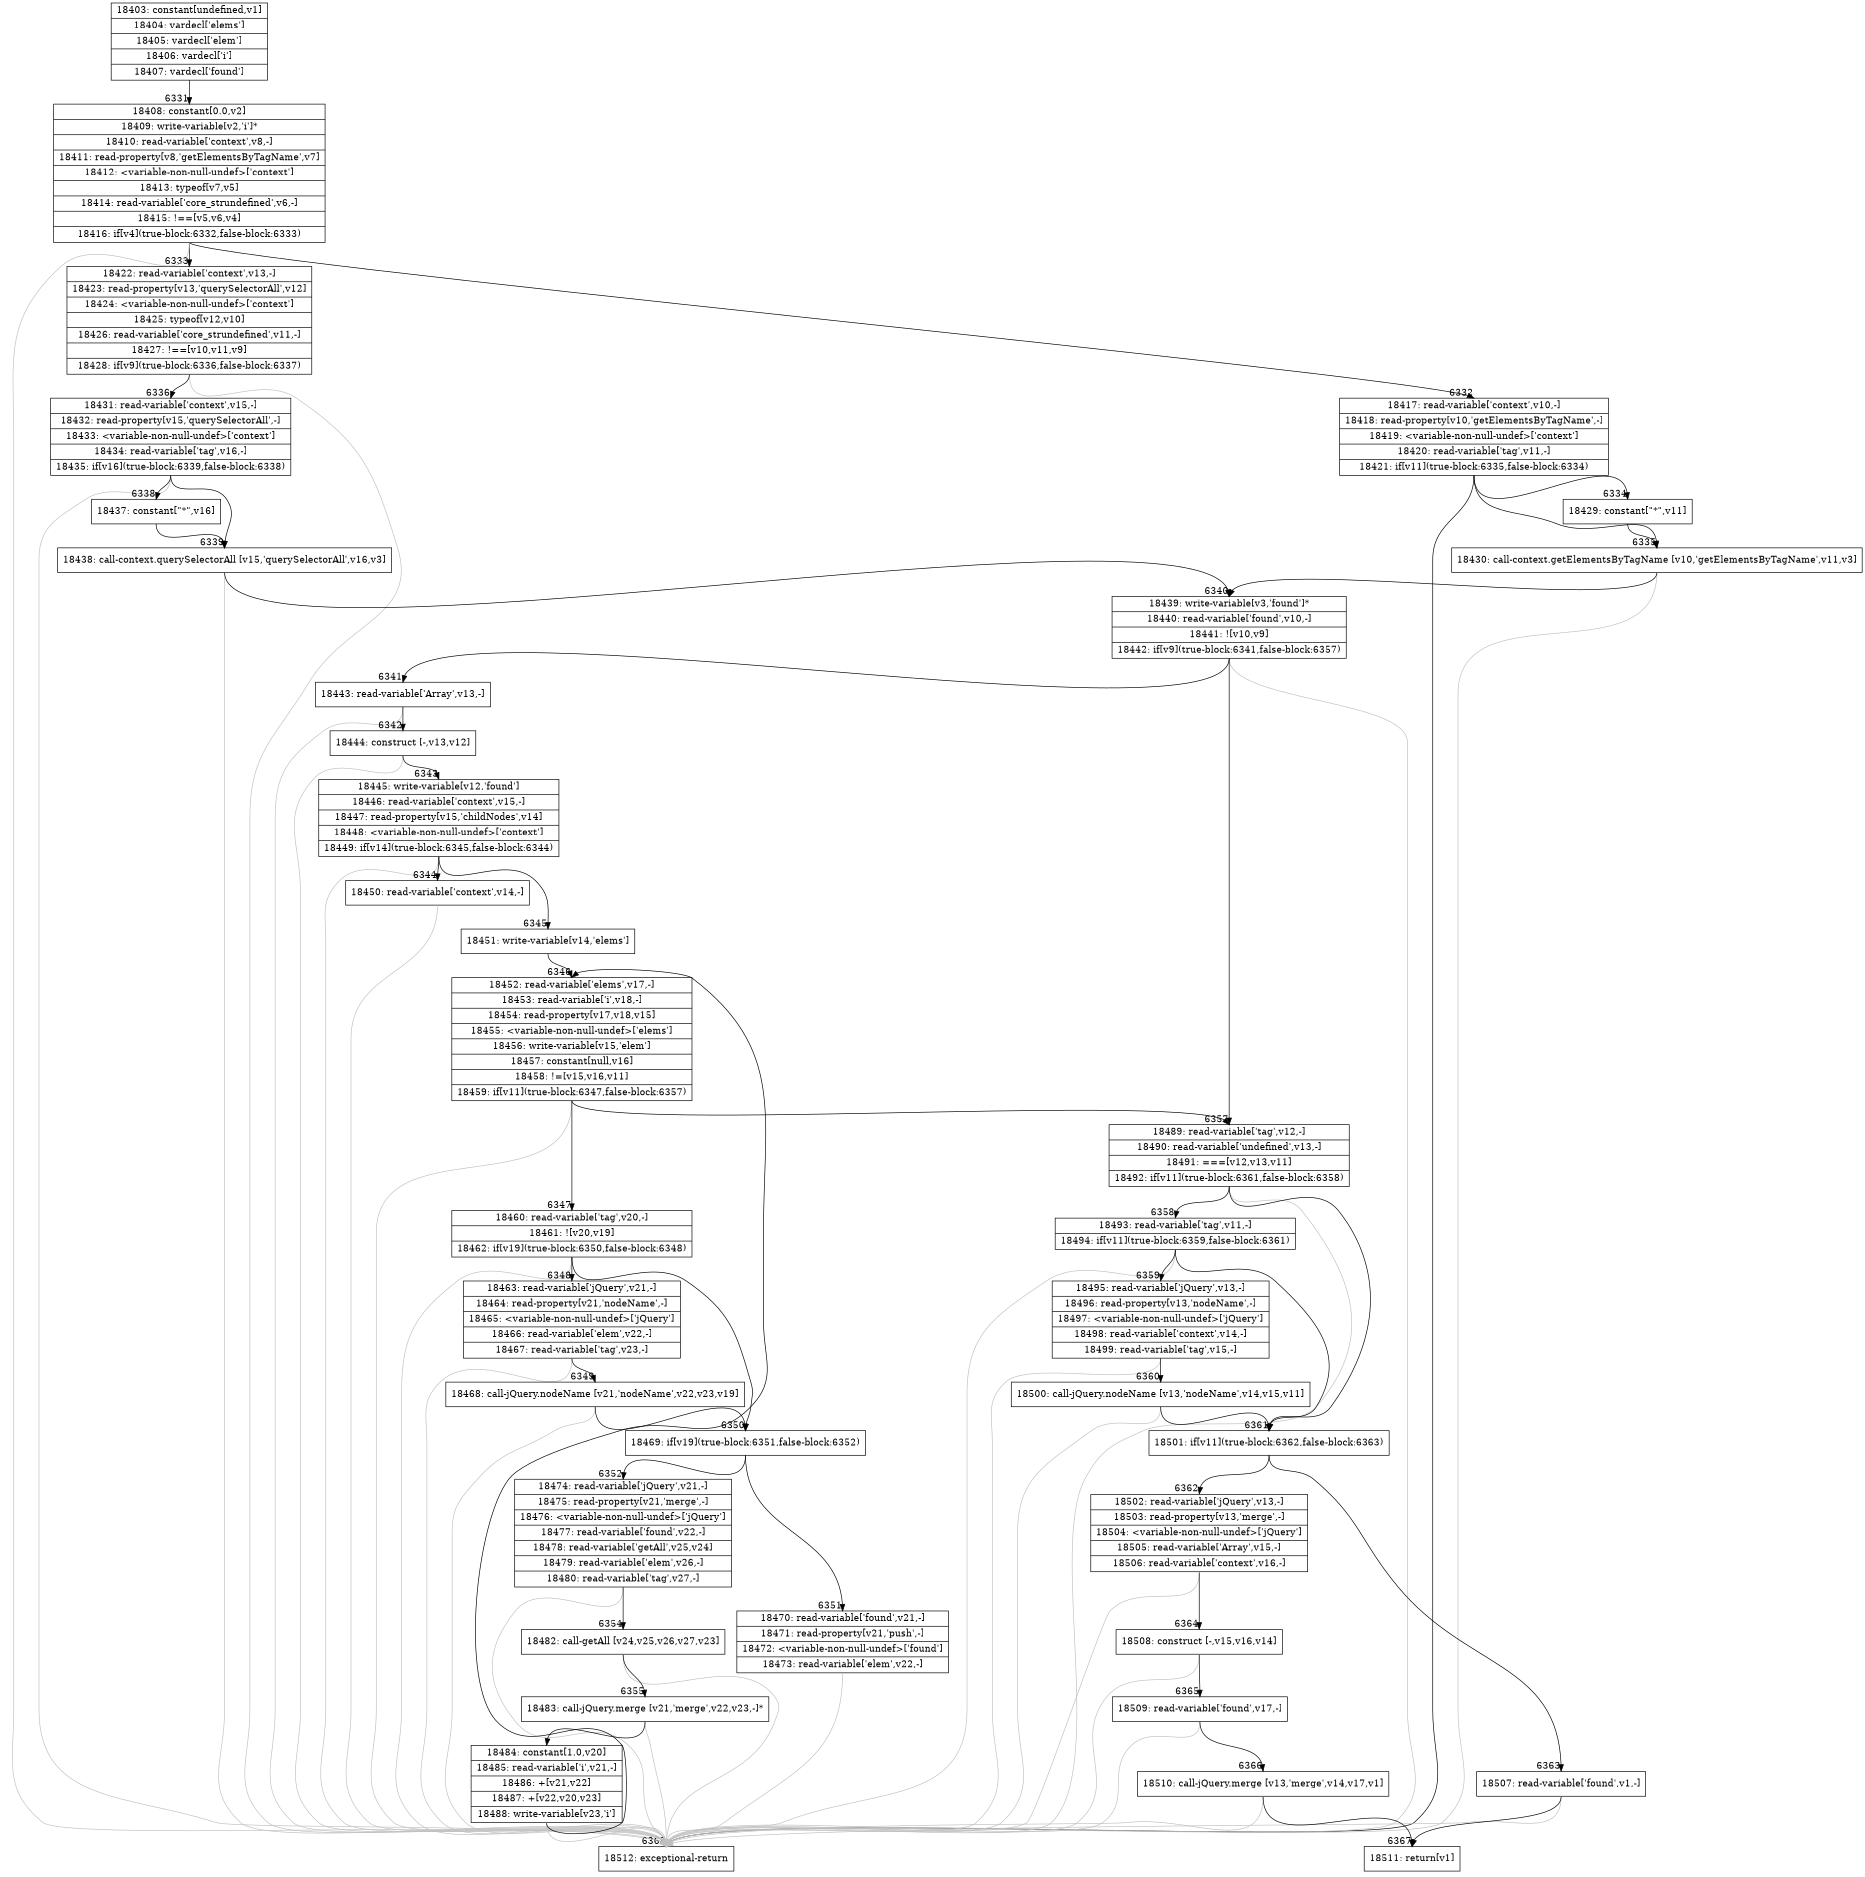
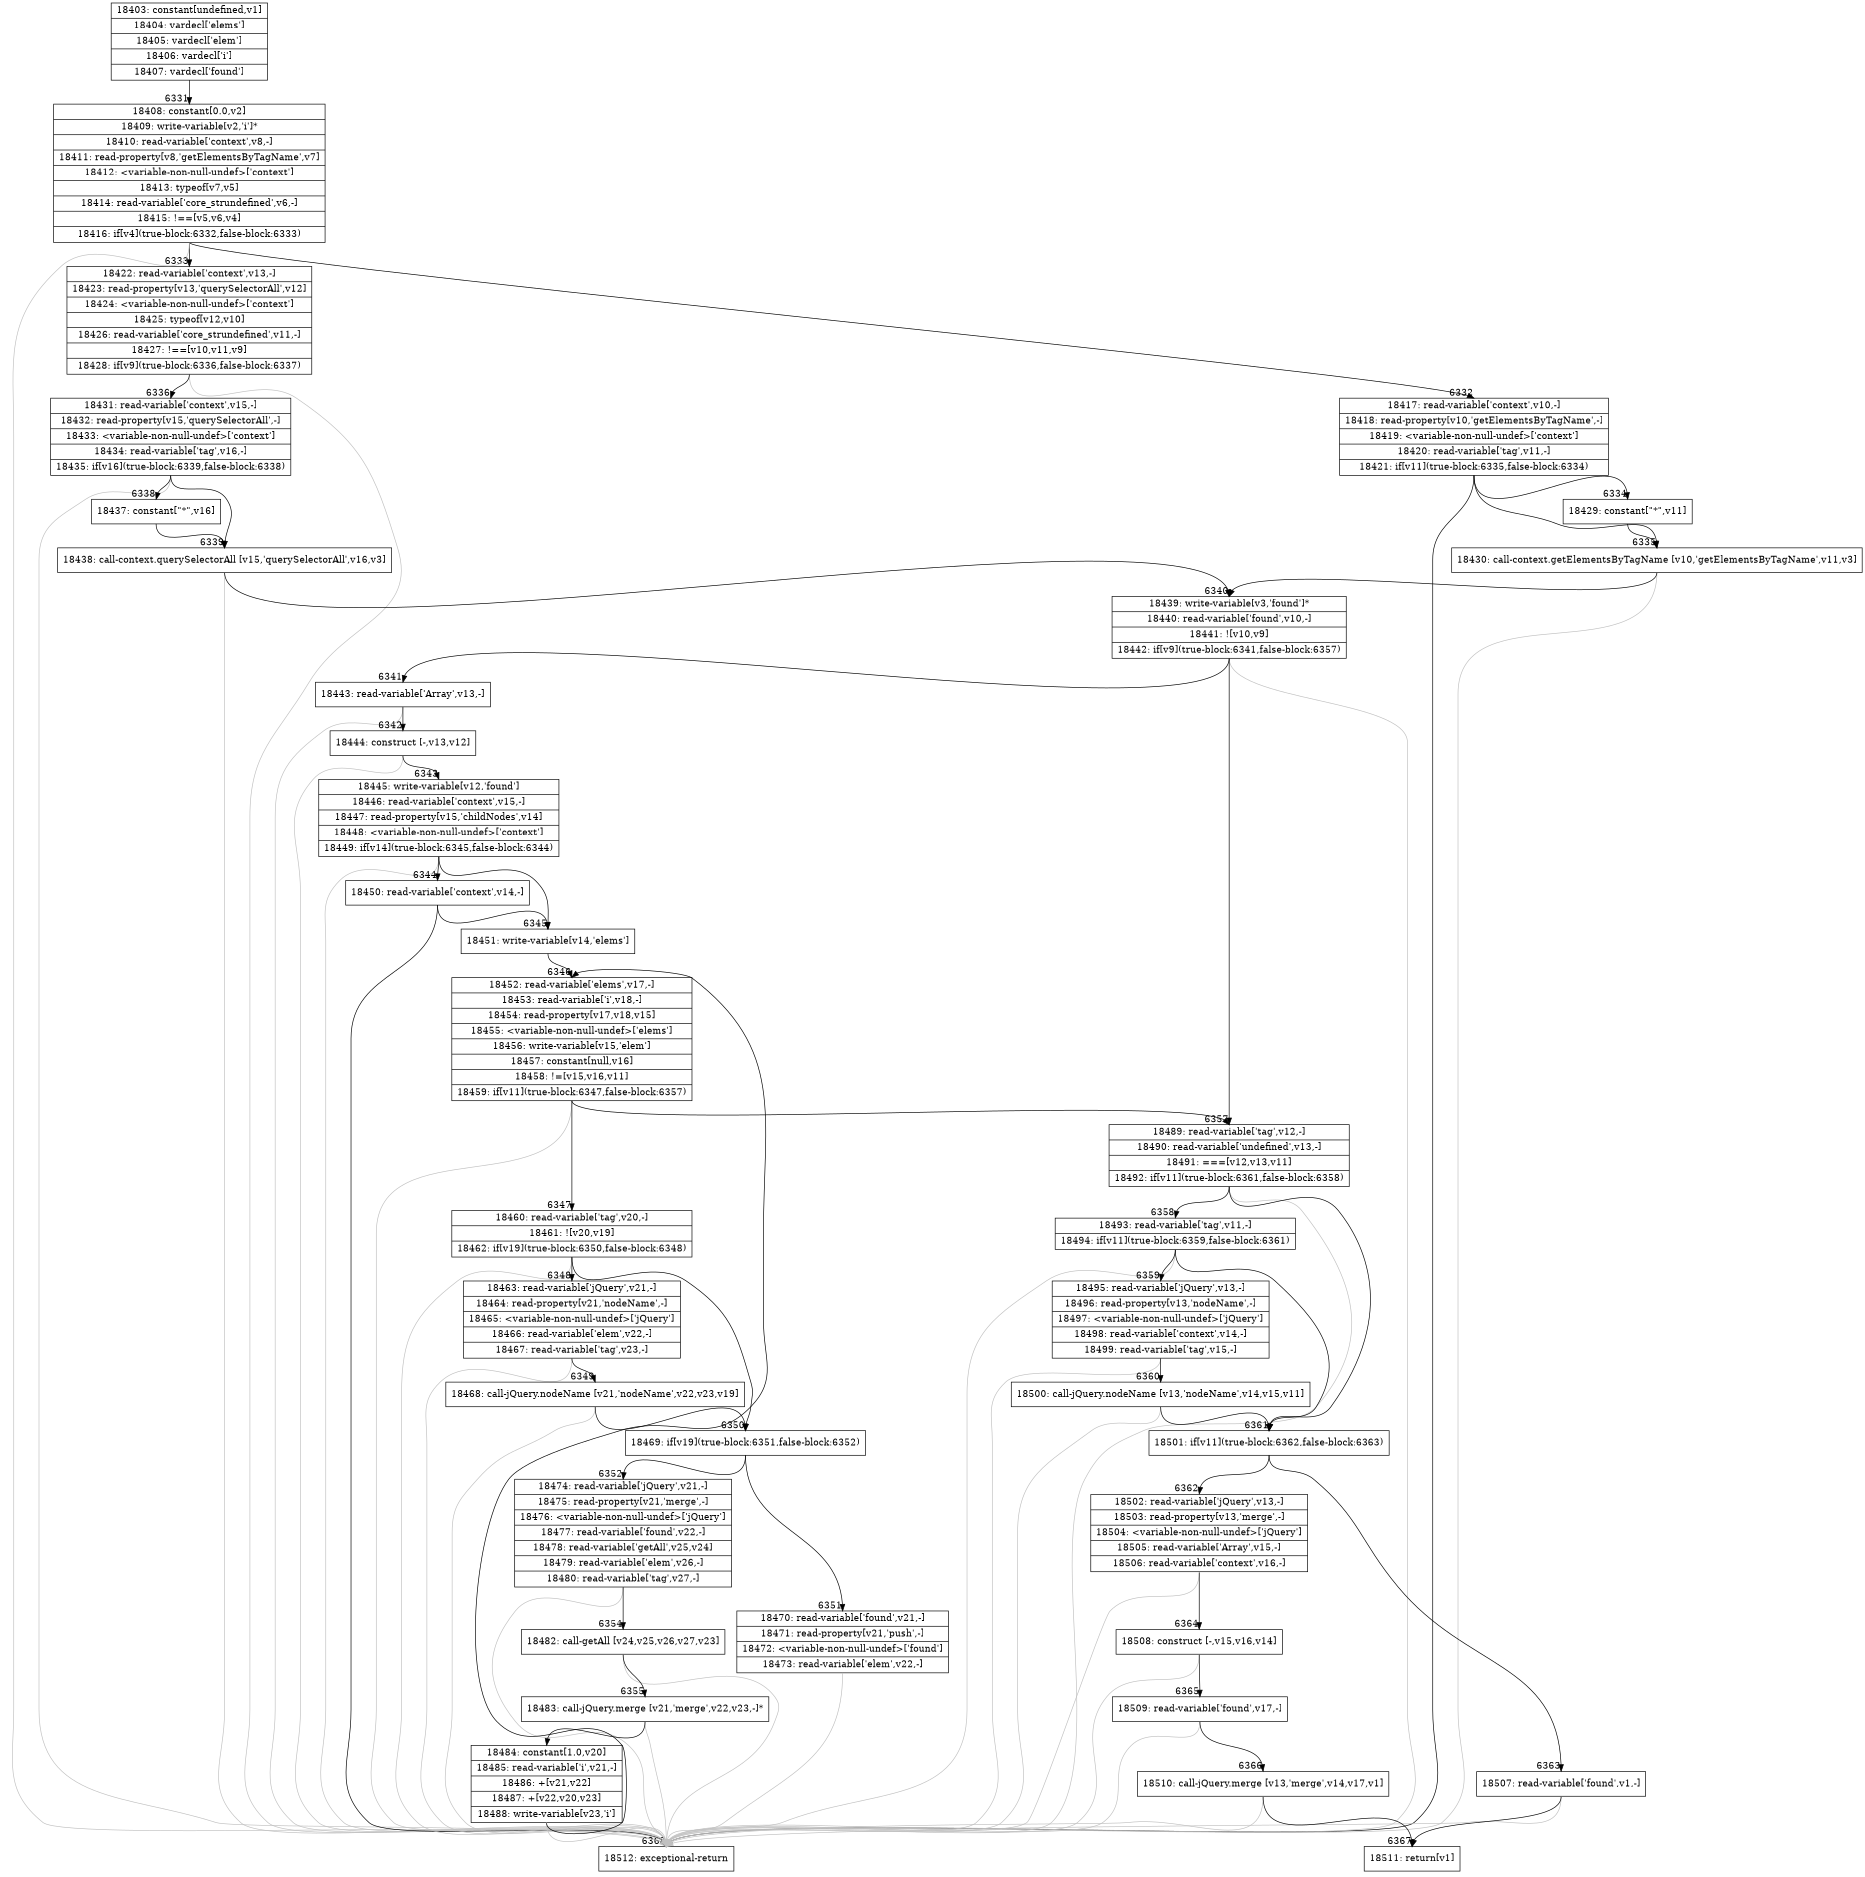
none -> (489, 918)
(351, 1499) -> (351, 1499)
